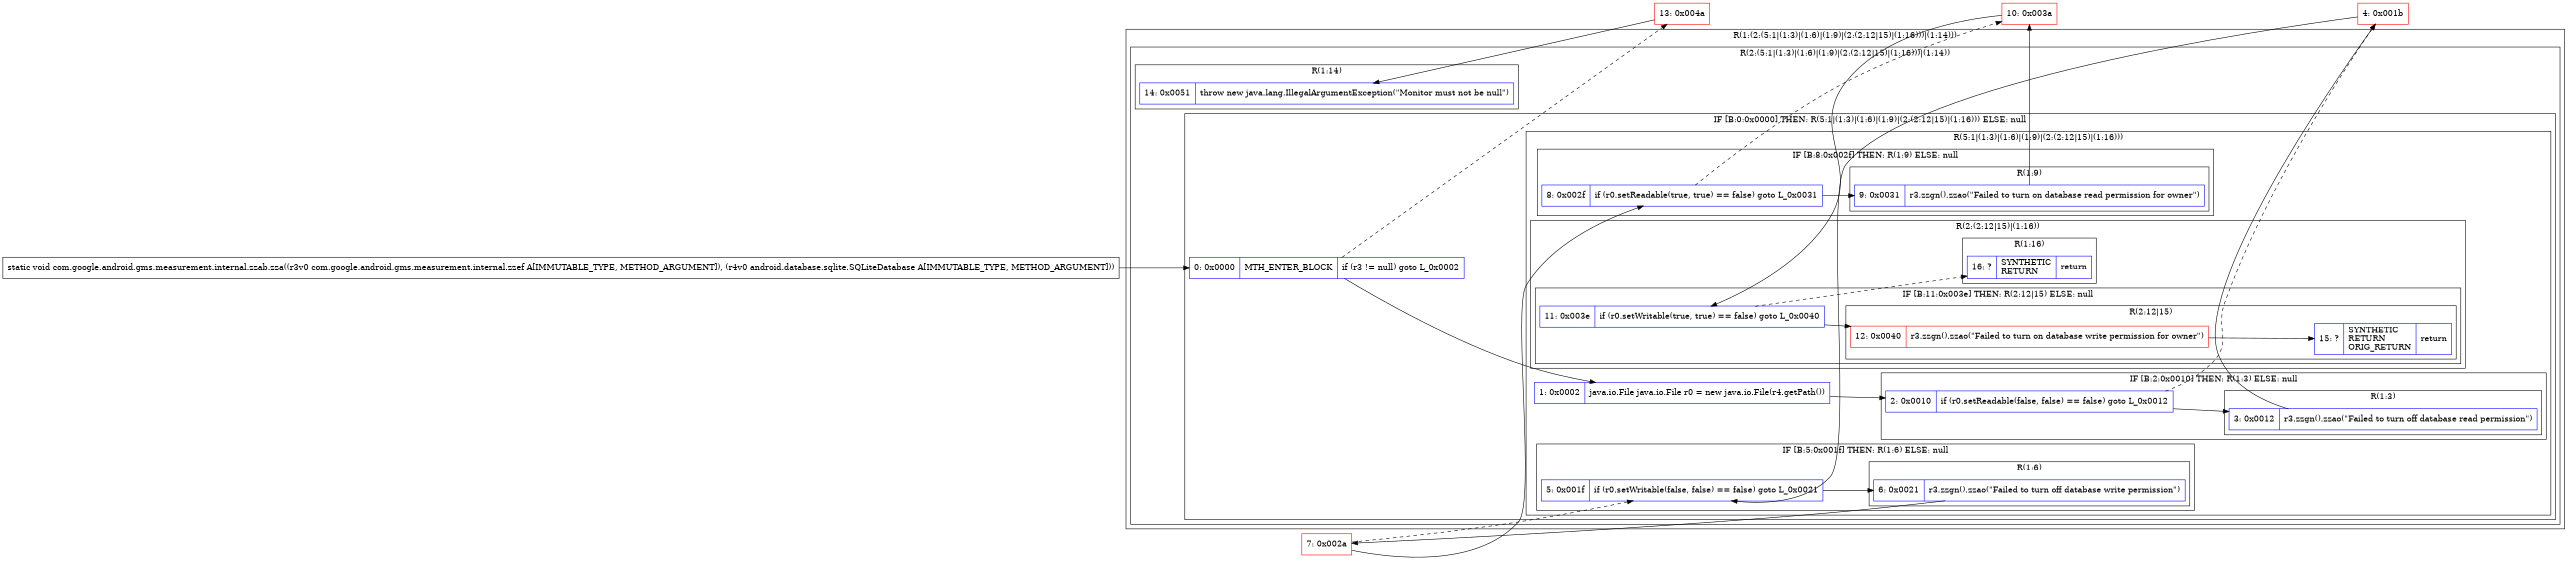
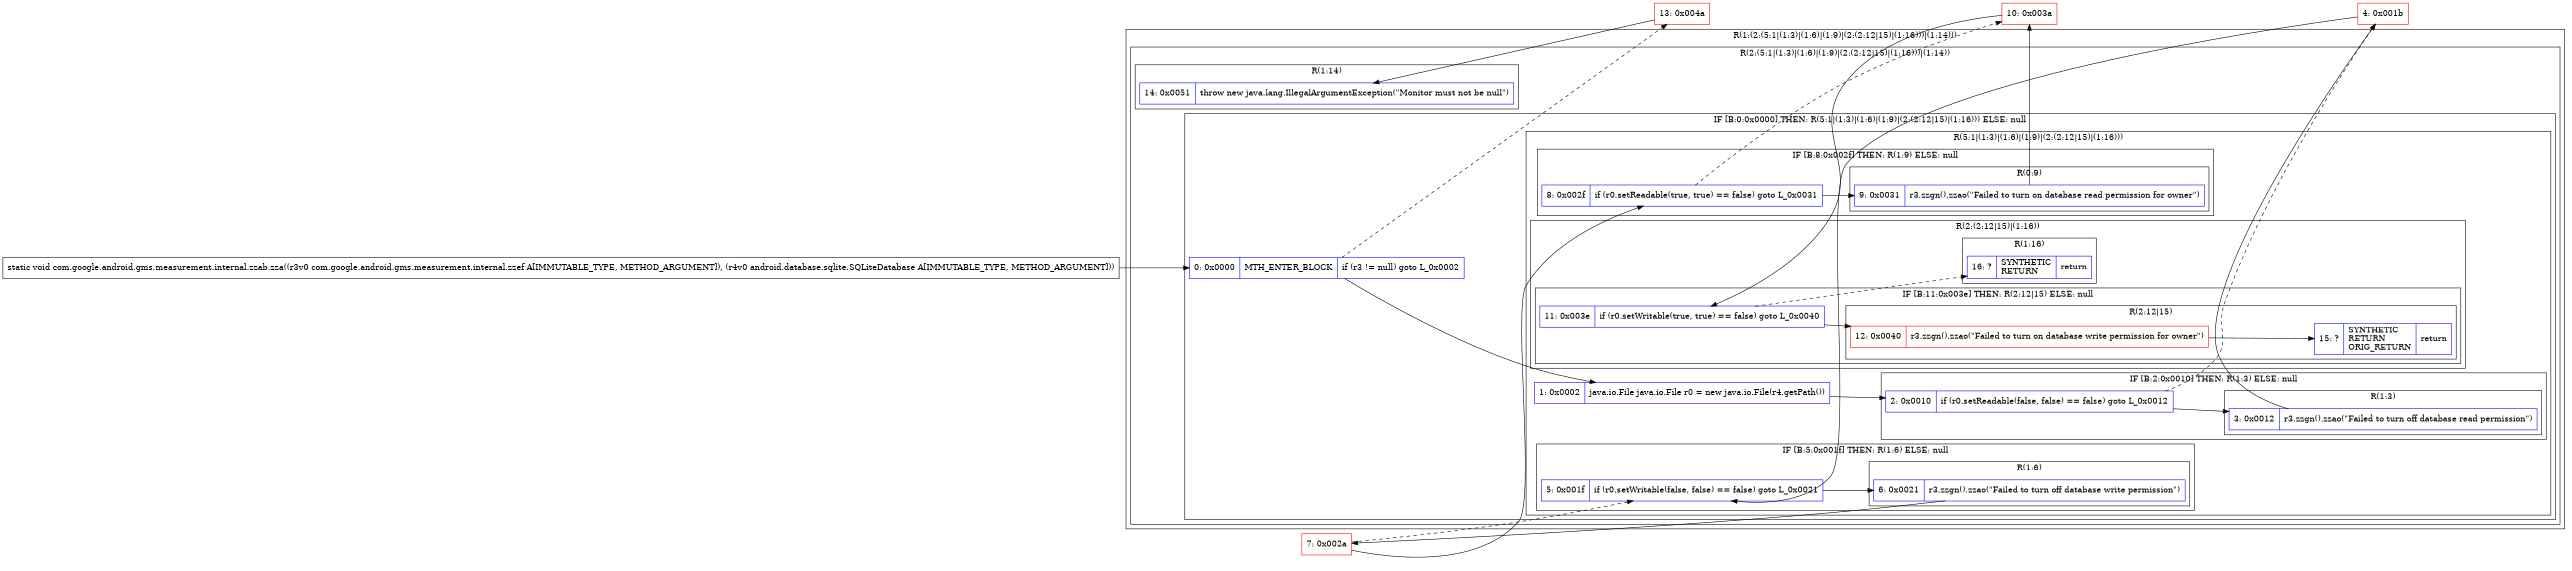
(2029, 174) -> (2029, 174)
